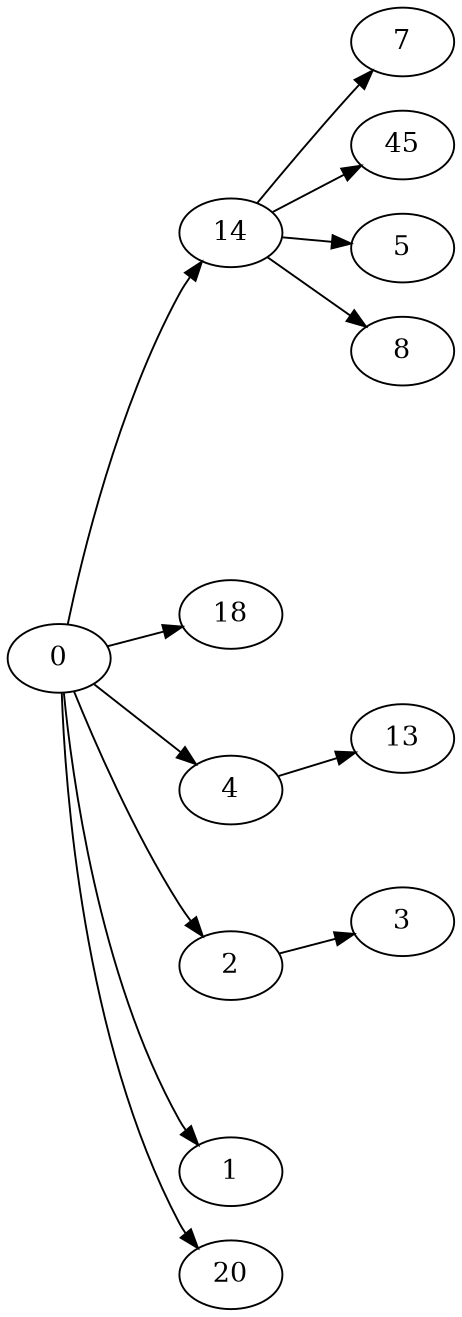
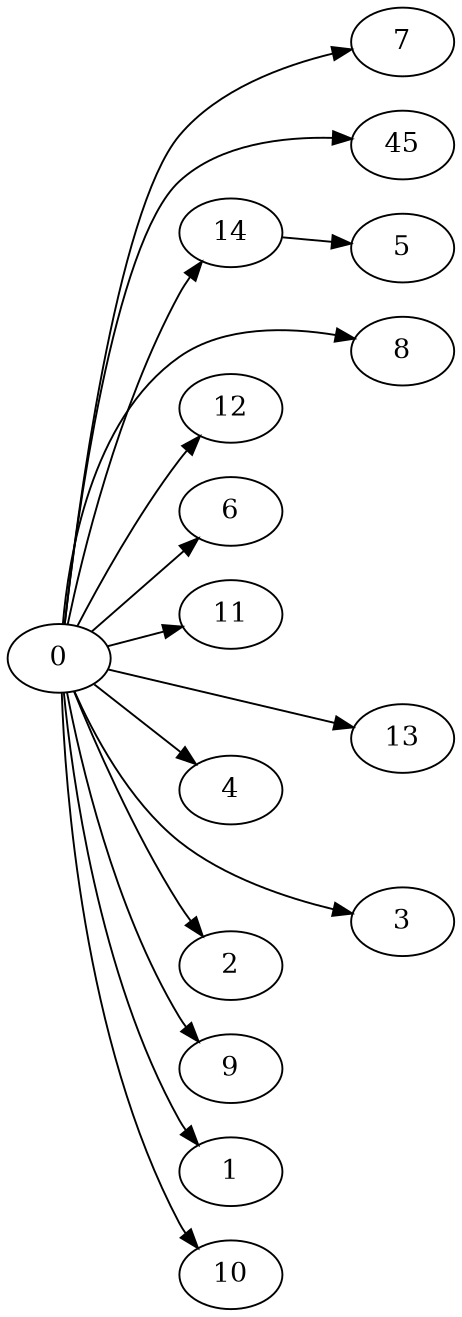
(307, 143) -> (139, 222)
(308, 193) -> (150, 228)
(309, 286) -> (153, 380)
none -> (231, 408)
none -> (231, 511)
(231, 614) -> (231, 614)
(308, 767) -> (222, 696)
(308, 946) -> (174, 836)
none -> (231, 1069)
(231, 1275) -> (231, 1275)
